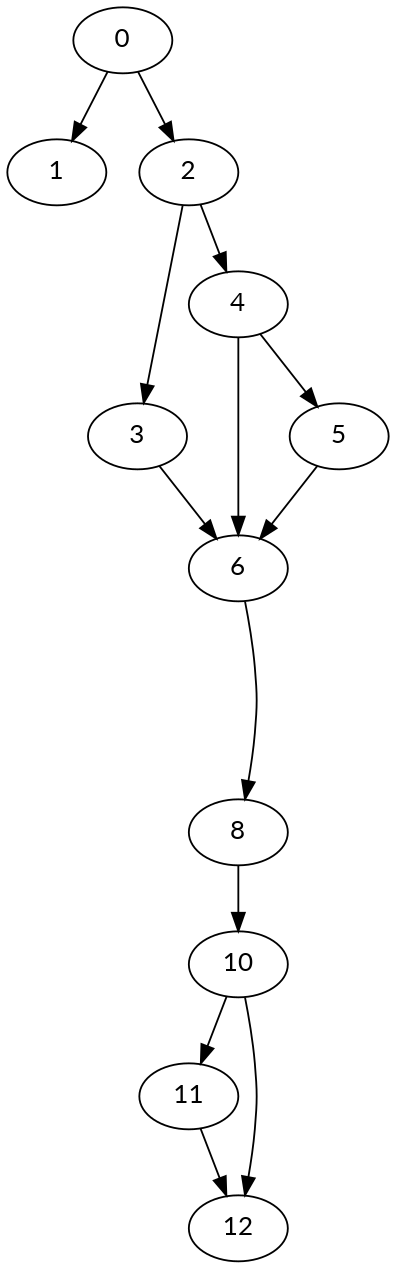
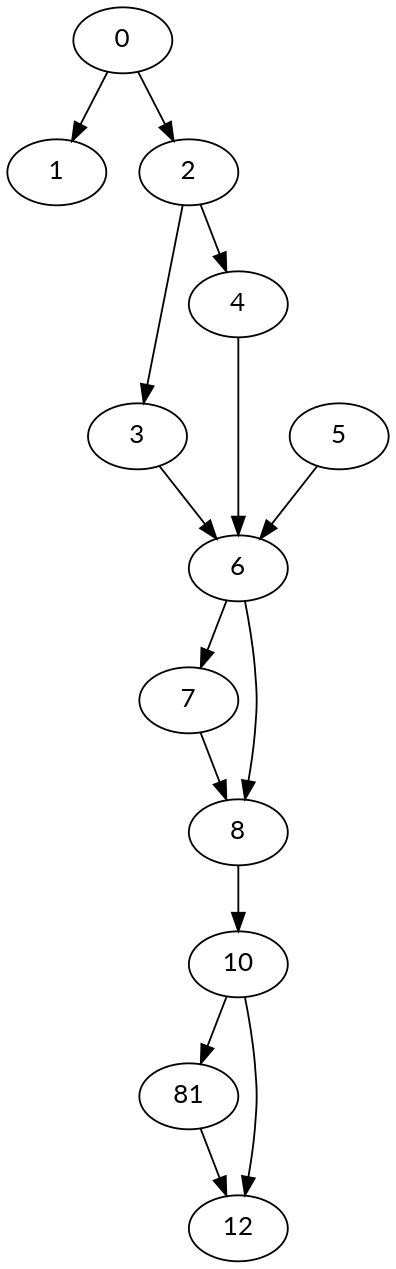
(283, 363) -> none
none -> (189, 700)
(189, 1096) -> (189, 1096)
